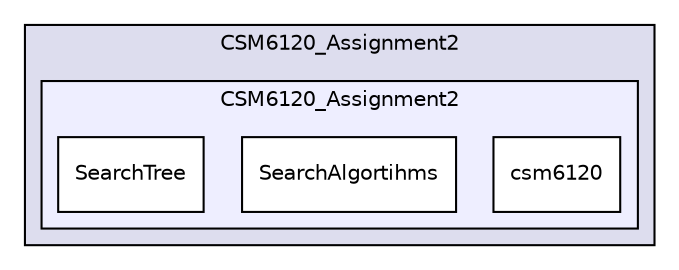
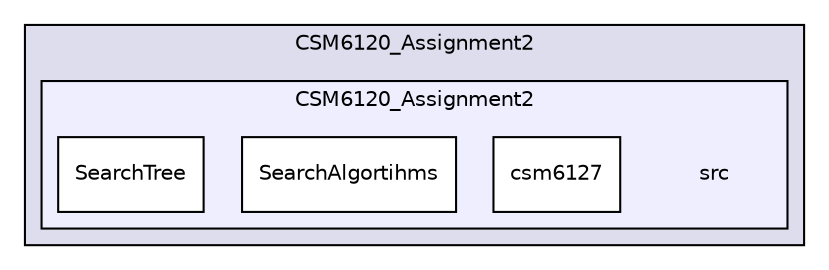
(557, 175) -> (557, 175)
none -> (715, 175)
